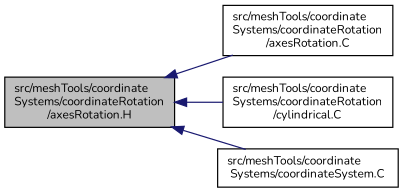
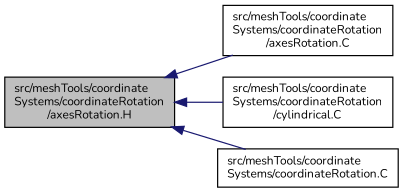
(308, 168) -> (308, 168)
